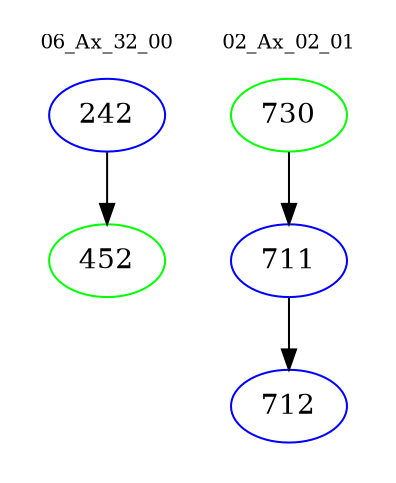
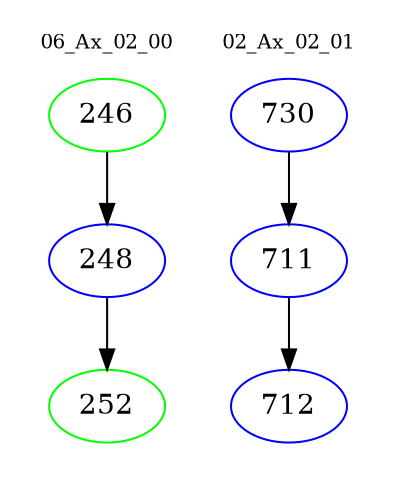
(107, 43) -> (107, 43)
none -> (107, 115)
(107, 115) -> (107, 261)
(289, 115) -> (289, 115)
(107, 261) -> (107, 406)
